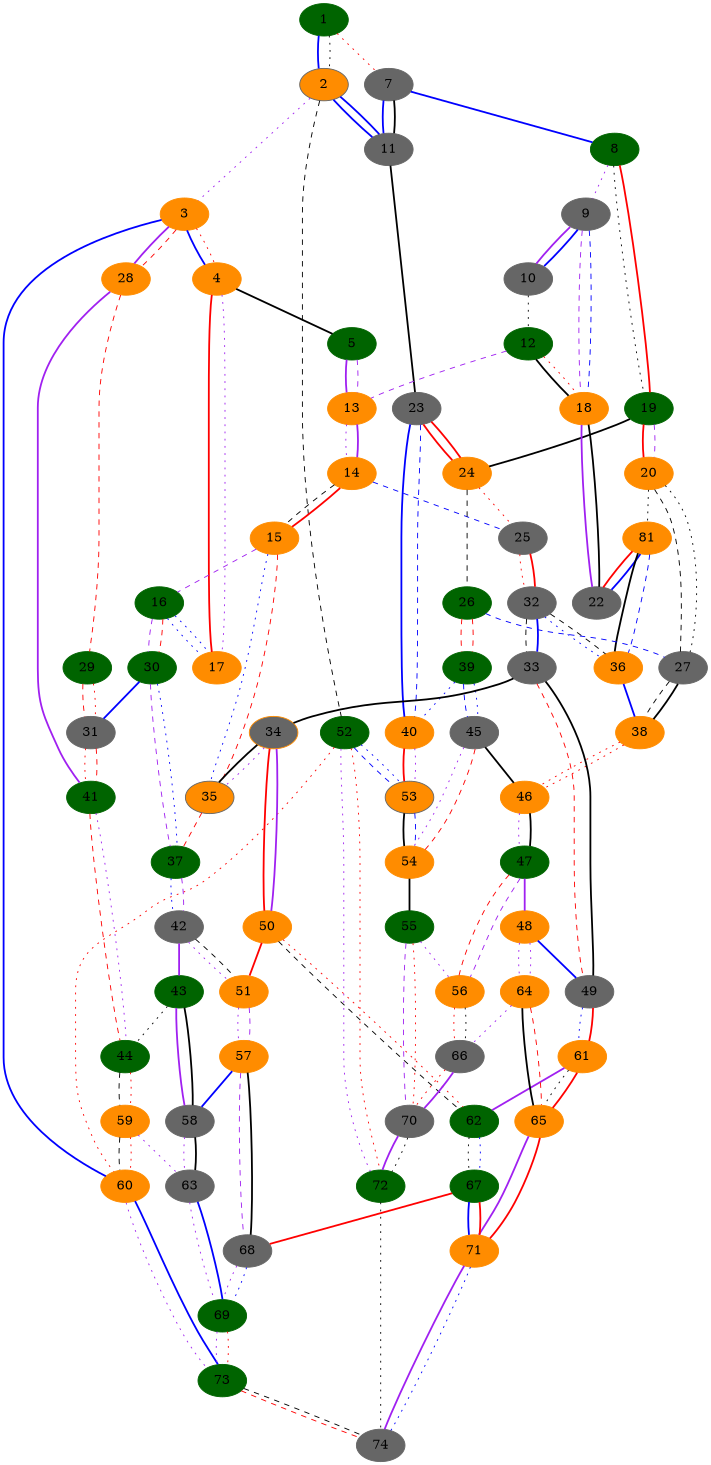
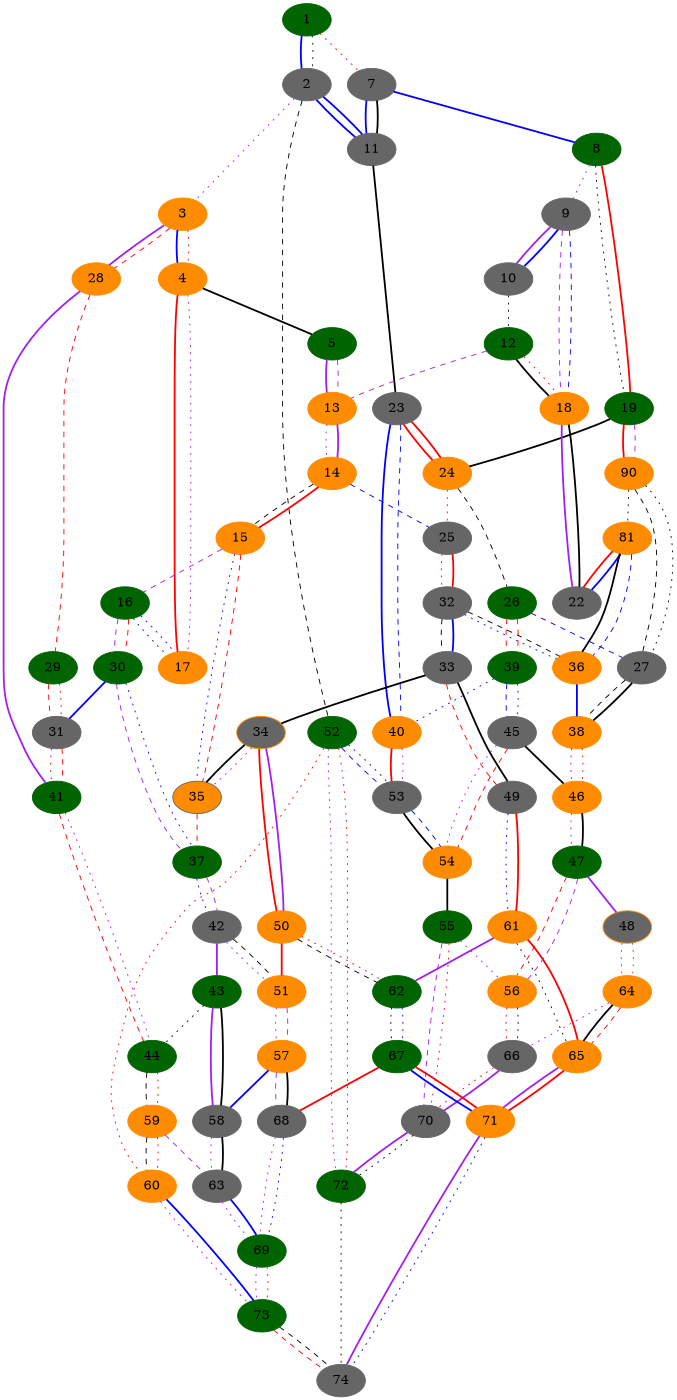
(324, 85) -> (307, 85)
(649, 473) -> (629, 473)
(4, 675) -> none
(409, 797) -> (397, 797)
(525, 927) -> (627, 927)
(557, 959) -> none
(157, 1154) -> (184, 1154)
